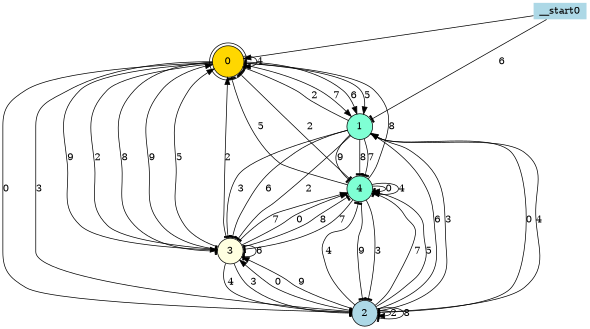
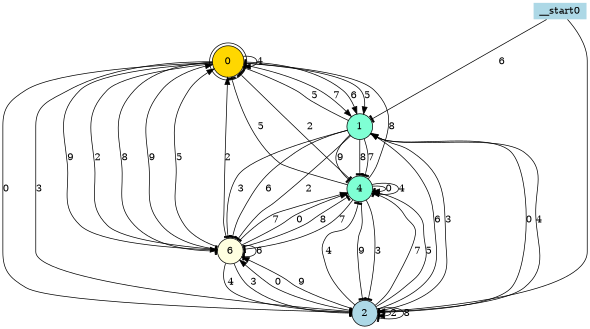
(392, 37) -> (587, 242)
(315, 95) -> (315, 95)
(230, 251) -> (230, 251)
